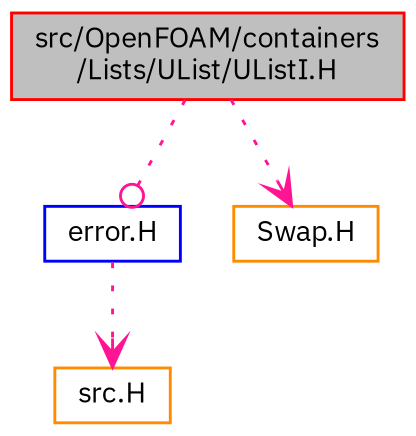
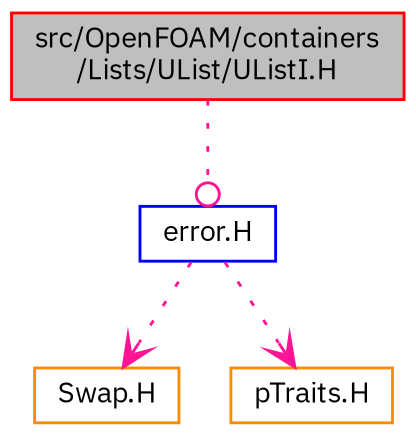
(254, 140) -> (165, 303)
(113, 395) -> (312, 395)
